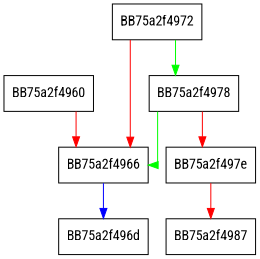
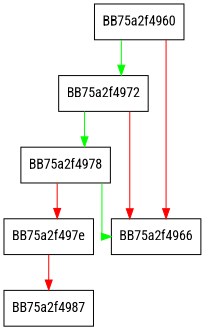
none -> (121, 53)
(103, 237) -> none
